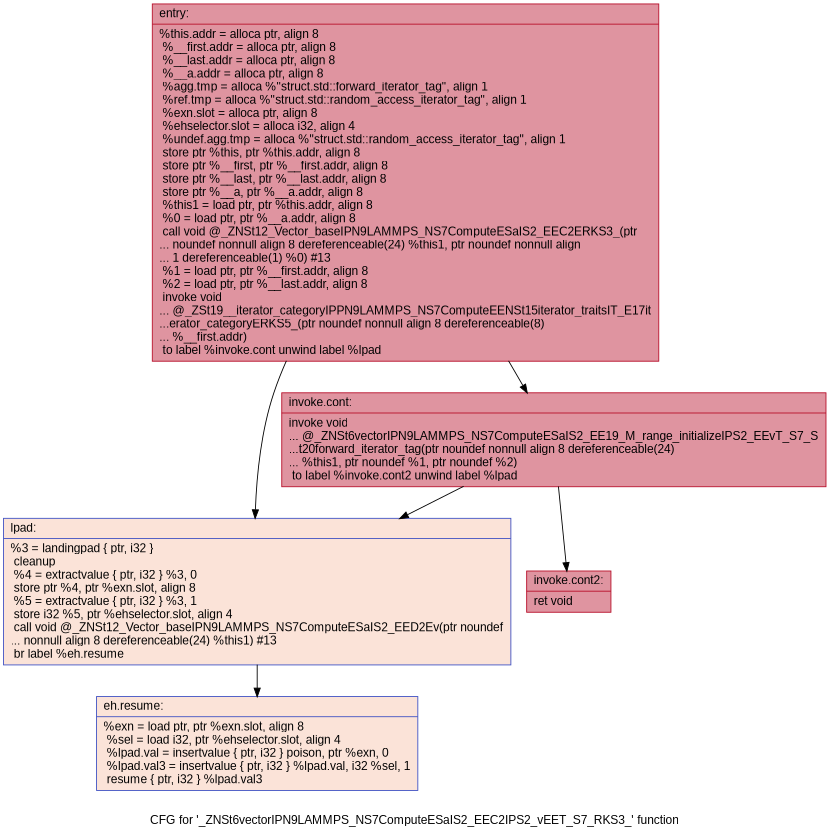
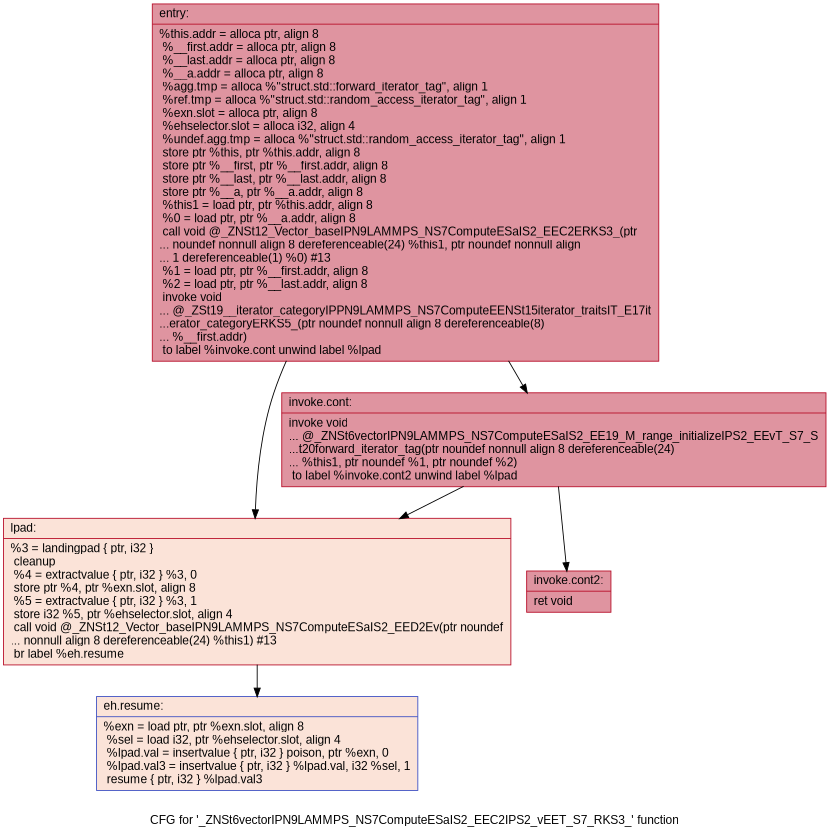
(257, 592) -> (257, 592)
